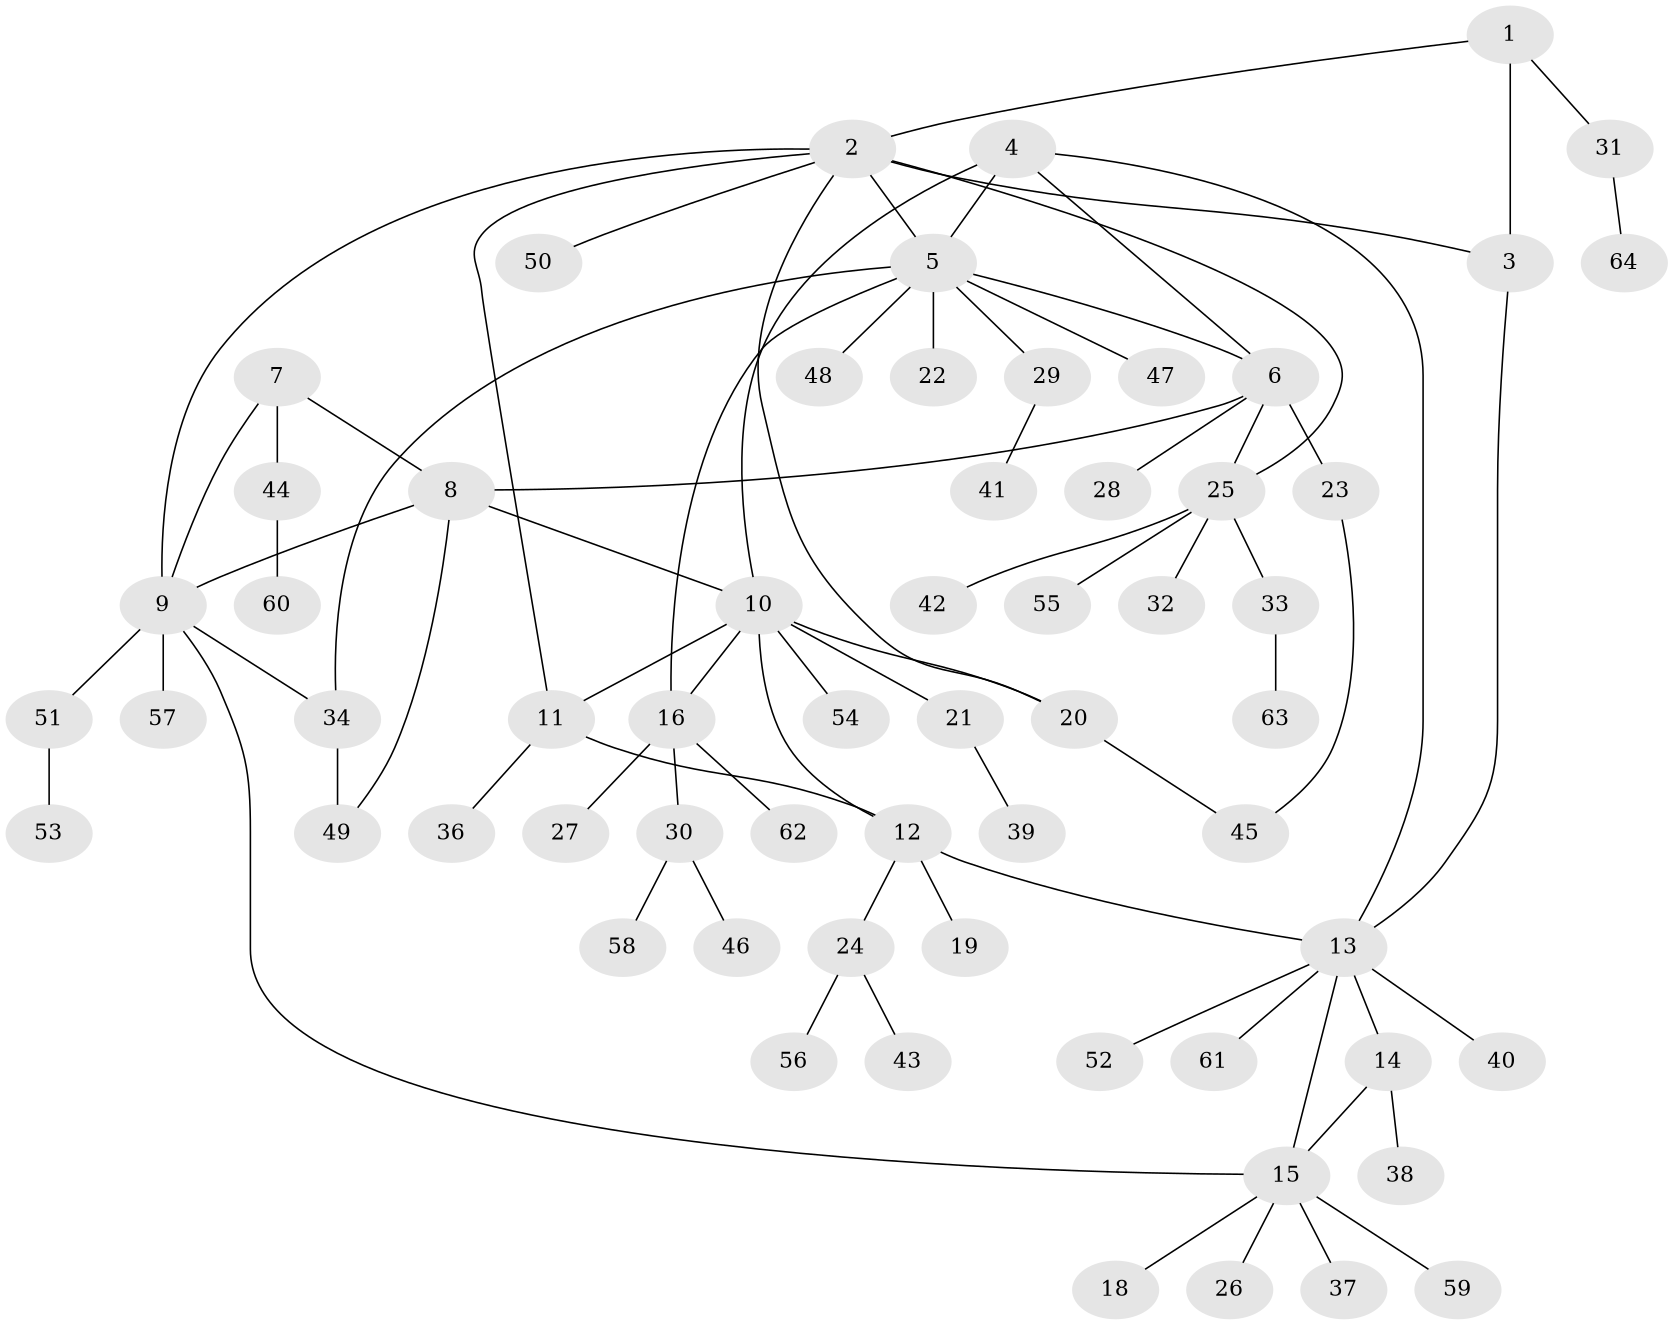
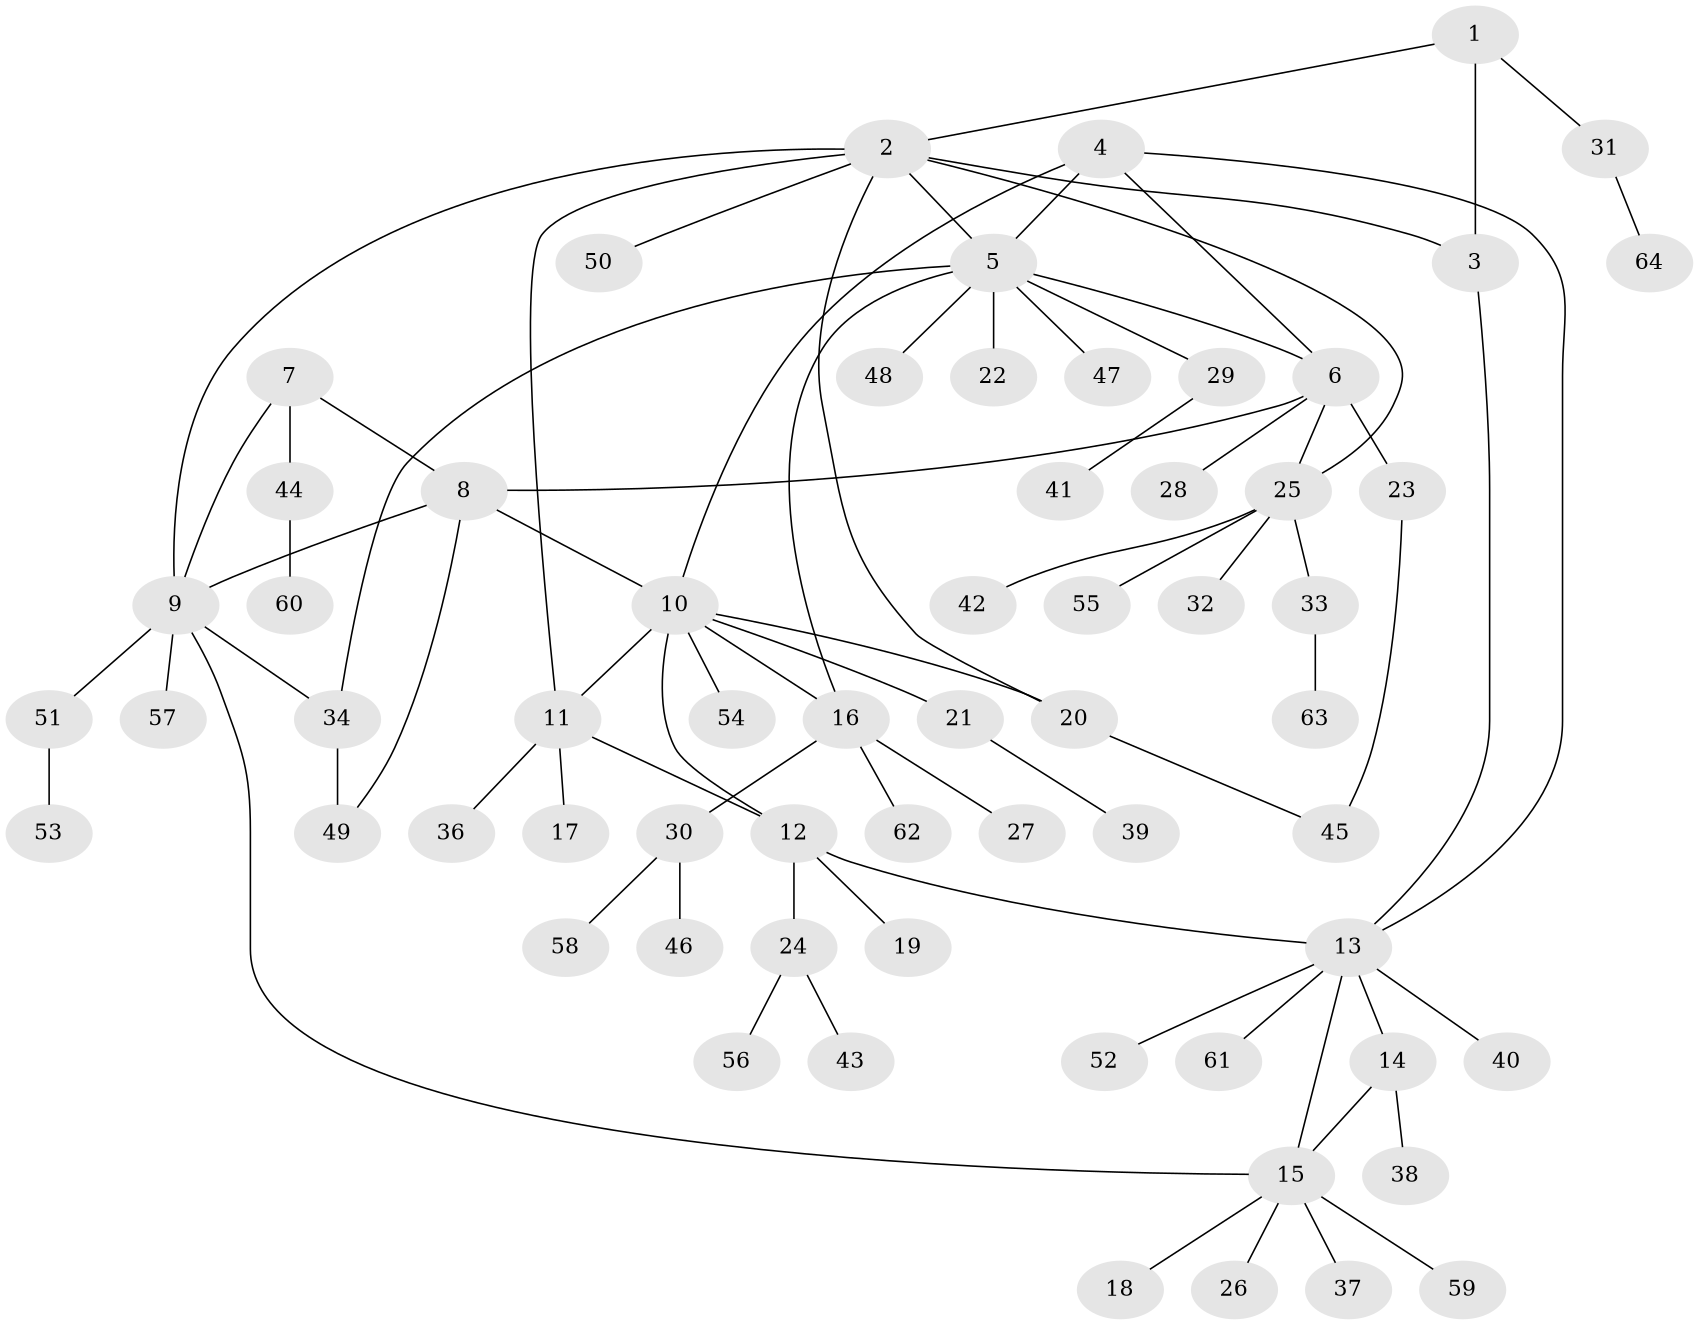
none -> (566, 834)
